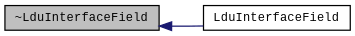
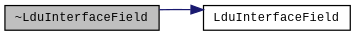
(187, 26) -> (175, 10)
